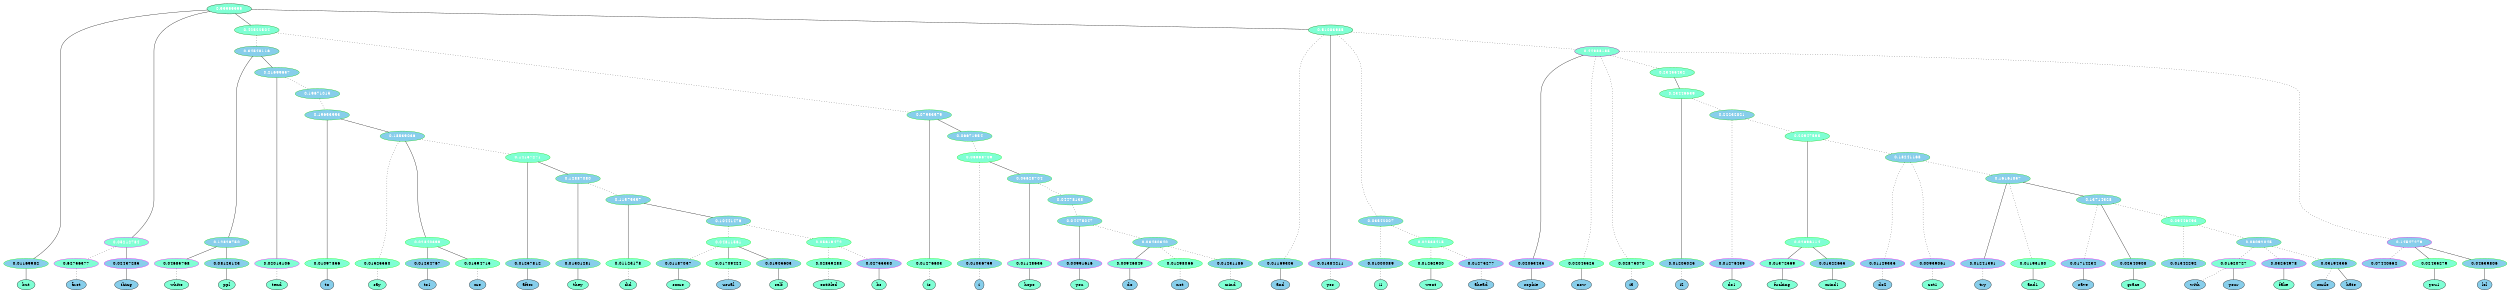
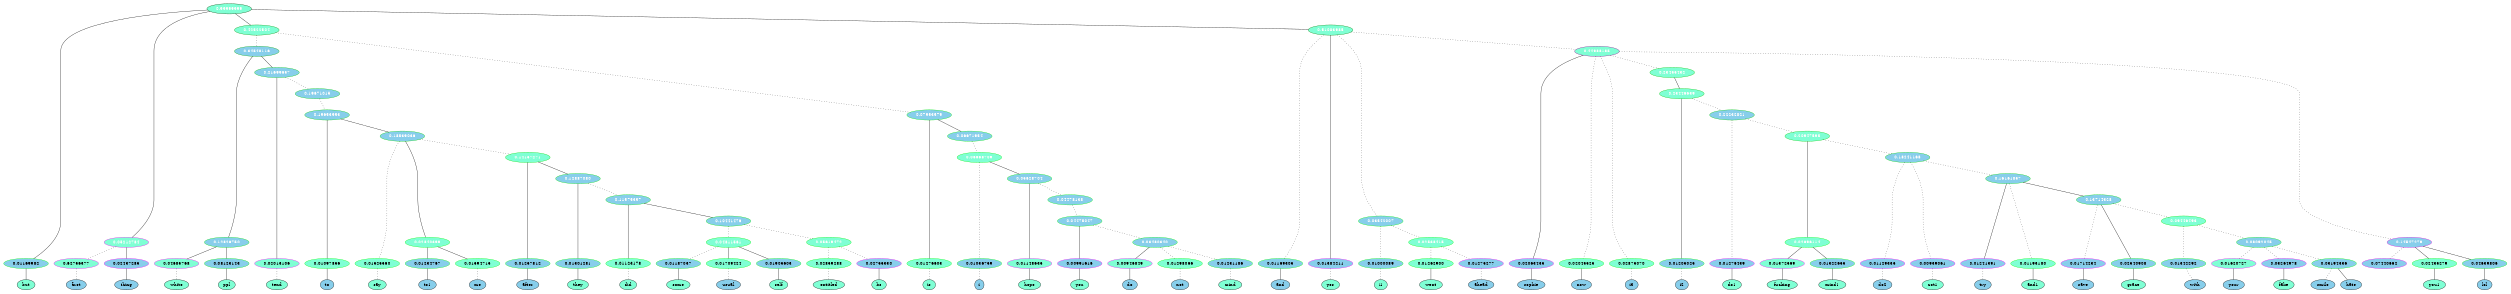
(2214, 275) -> (2189, 274)
